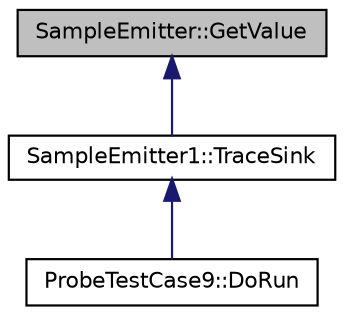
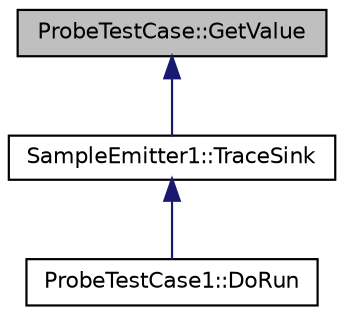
(172, 33) -> (172, 33)
(172, 282) -> (172, 282)
